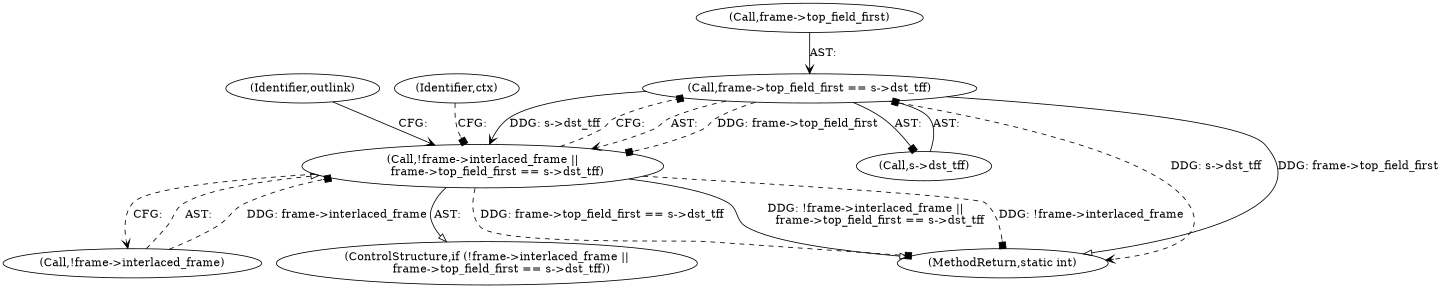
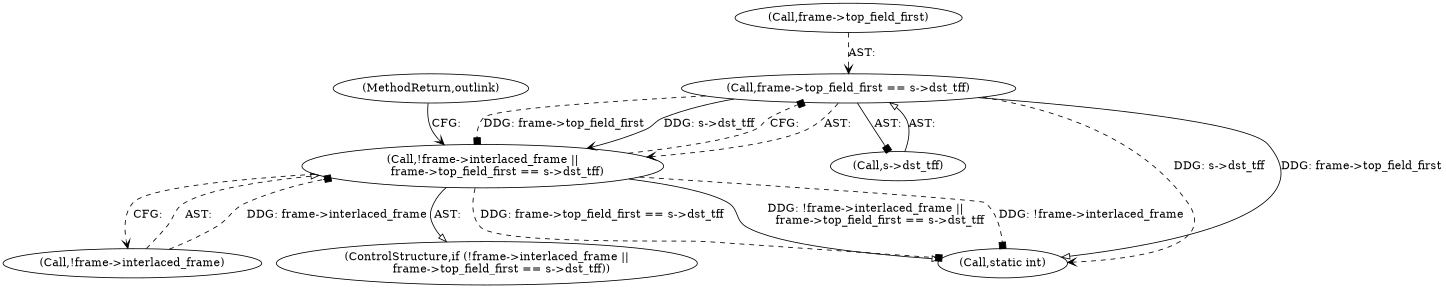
(810, 49) -> (849, 49)
(303, 88) -> (431, 88)
(457, 88) -> none
(930, 119) -> (909, 128)
(1003, 263) -> (1003, 263)
